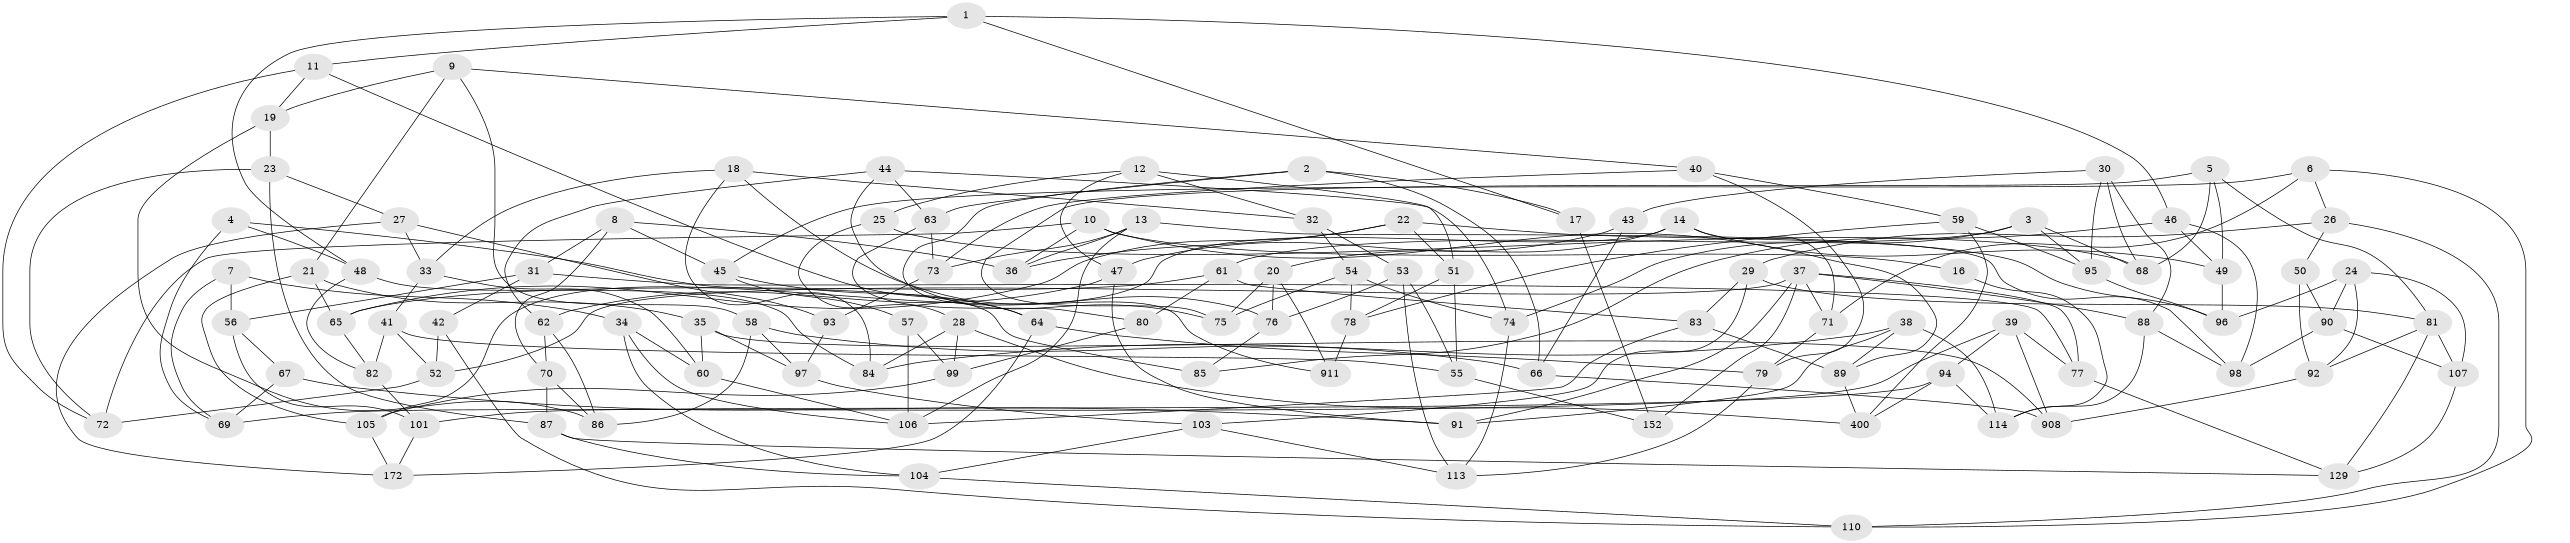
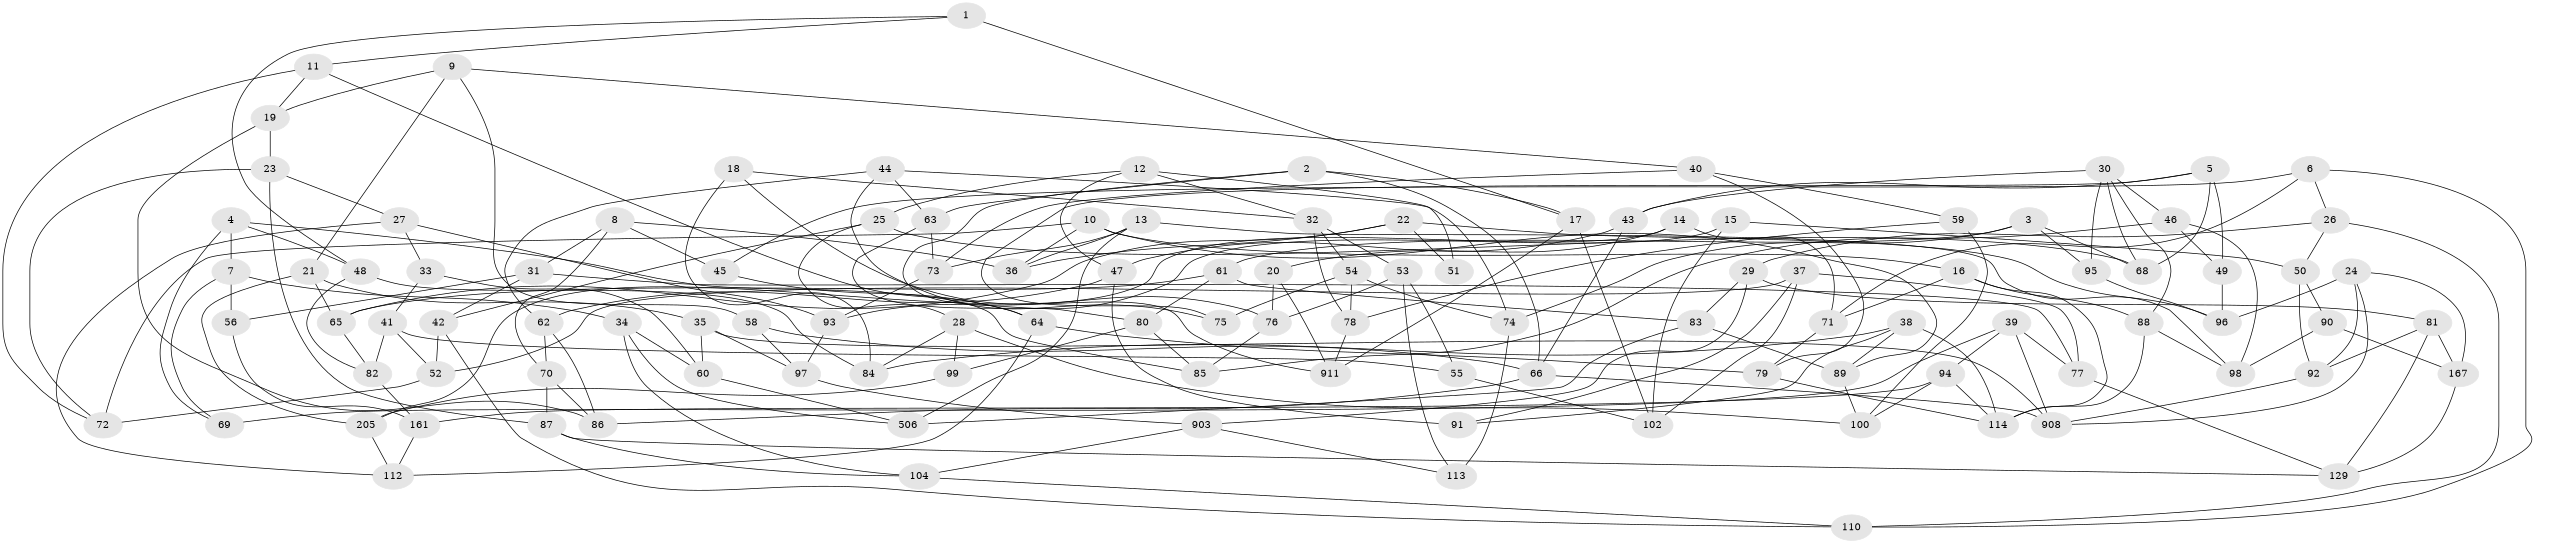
(1597, 45) -> (2138, 195)
(566, 190) -> none
none -> (1731, 220)
(2328, 242) -> (1916, 185)
(2025, 245) -> none
none -> (231, 246)
(1923, 255) -> none
none -> (658, 267)
(1973, 293) -> (2052, 297)
(1247, 297) -> none
(1814, 297) -> (1882, 303)
(2340, 297) -> (2265, 410)
(1389, 303) -> (1323, 274)
none -> (1439, 310)
(908, 323) -> none
(1456, 323) -> none
none -> (1176, 352)
(285, 374) -> none
(2458, 374) -> (2458, 374)
(703, 405) -> (1069, 409)
(366, 425) -> (366, 425)
(420, 425) -> (420, 425)
(908, 425) -> (908, 425)
(1202, 425) -> (1202, 425)
(1653, 425) -> (1653, 425)
(1860, 425) -> (1860, 425)
(1624, 457) -> (1889, 403)
(393, 476) -> (393, 476)
